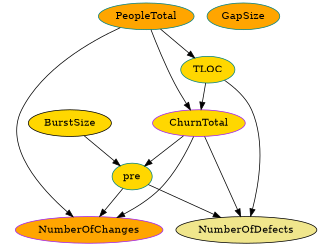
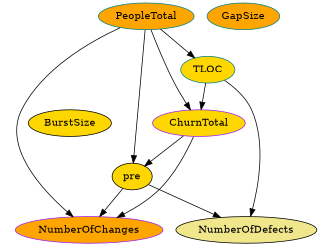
(99, 148) -> (140, 93)
(221, 173) -> none
(132, 177) -> (132, 177)
